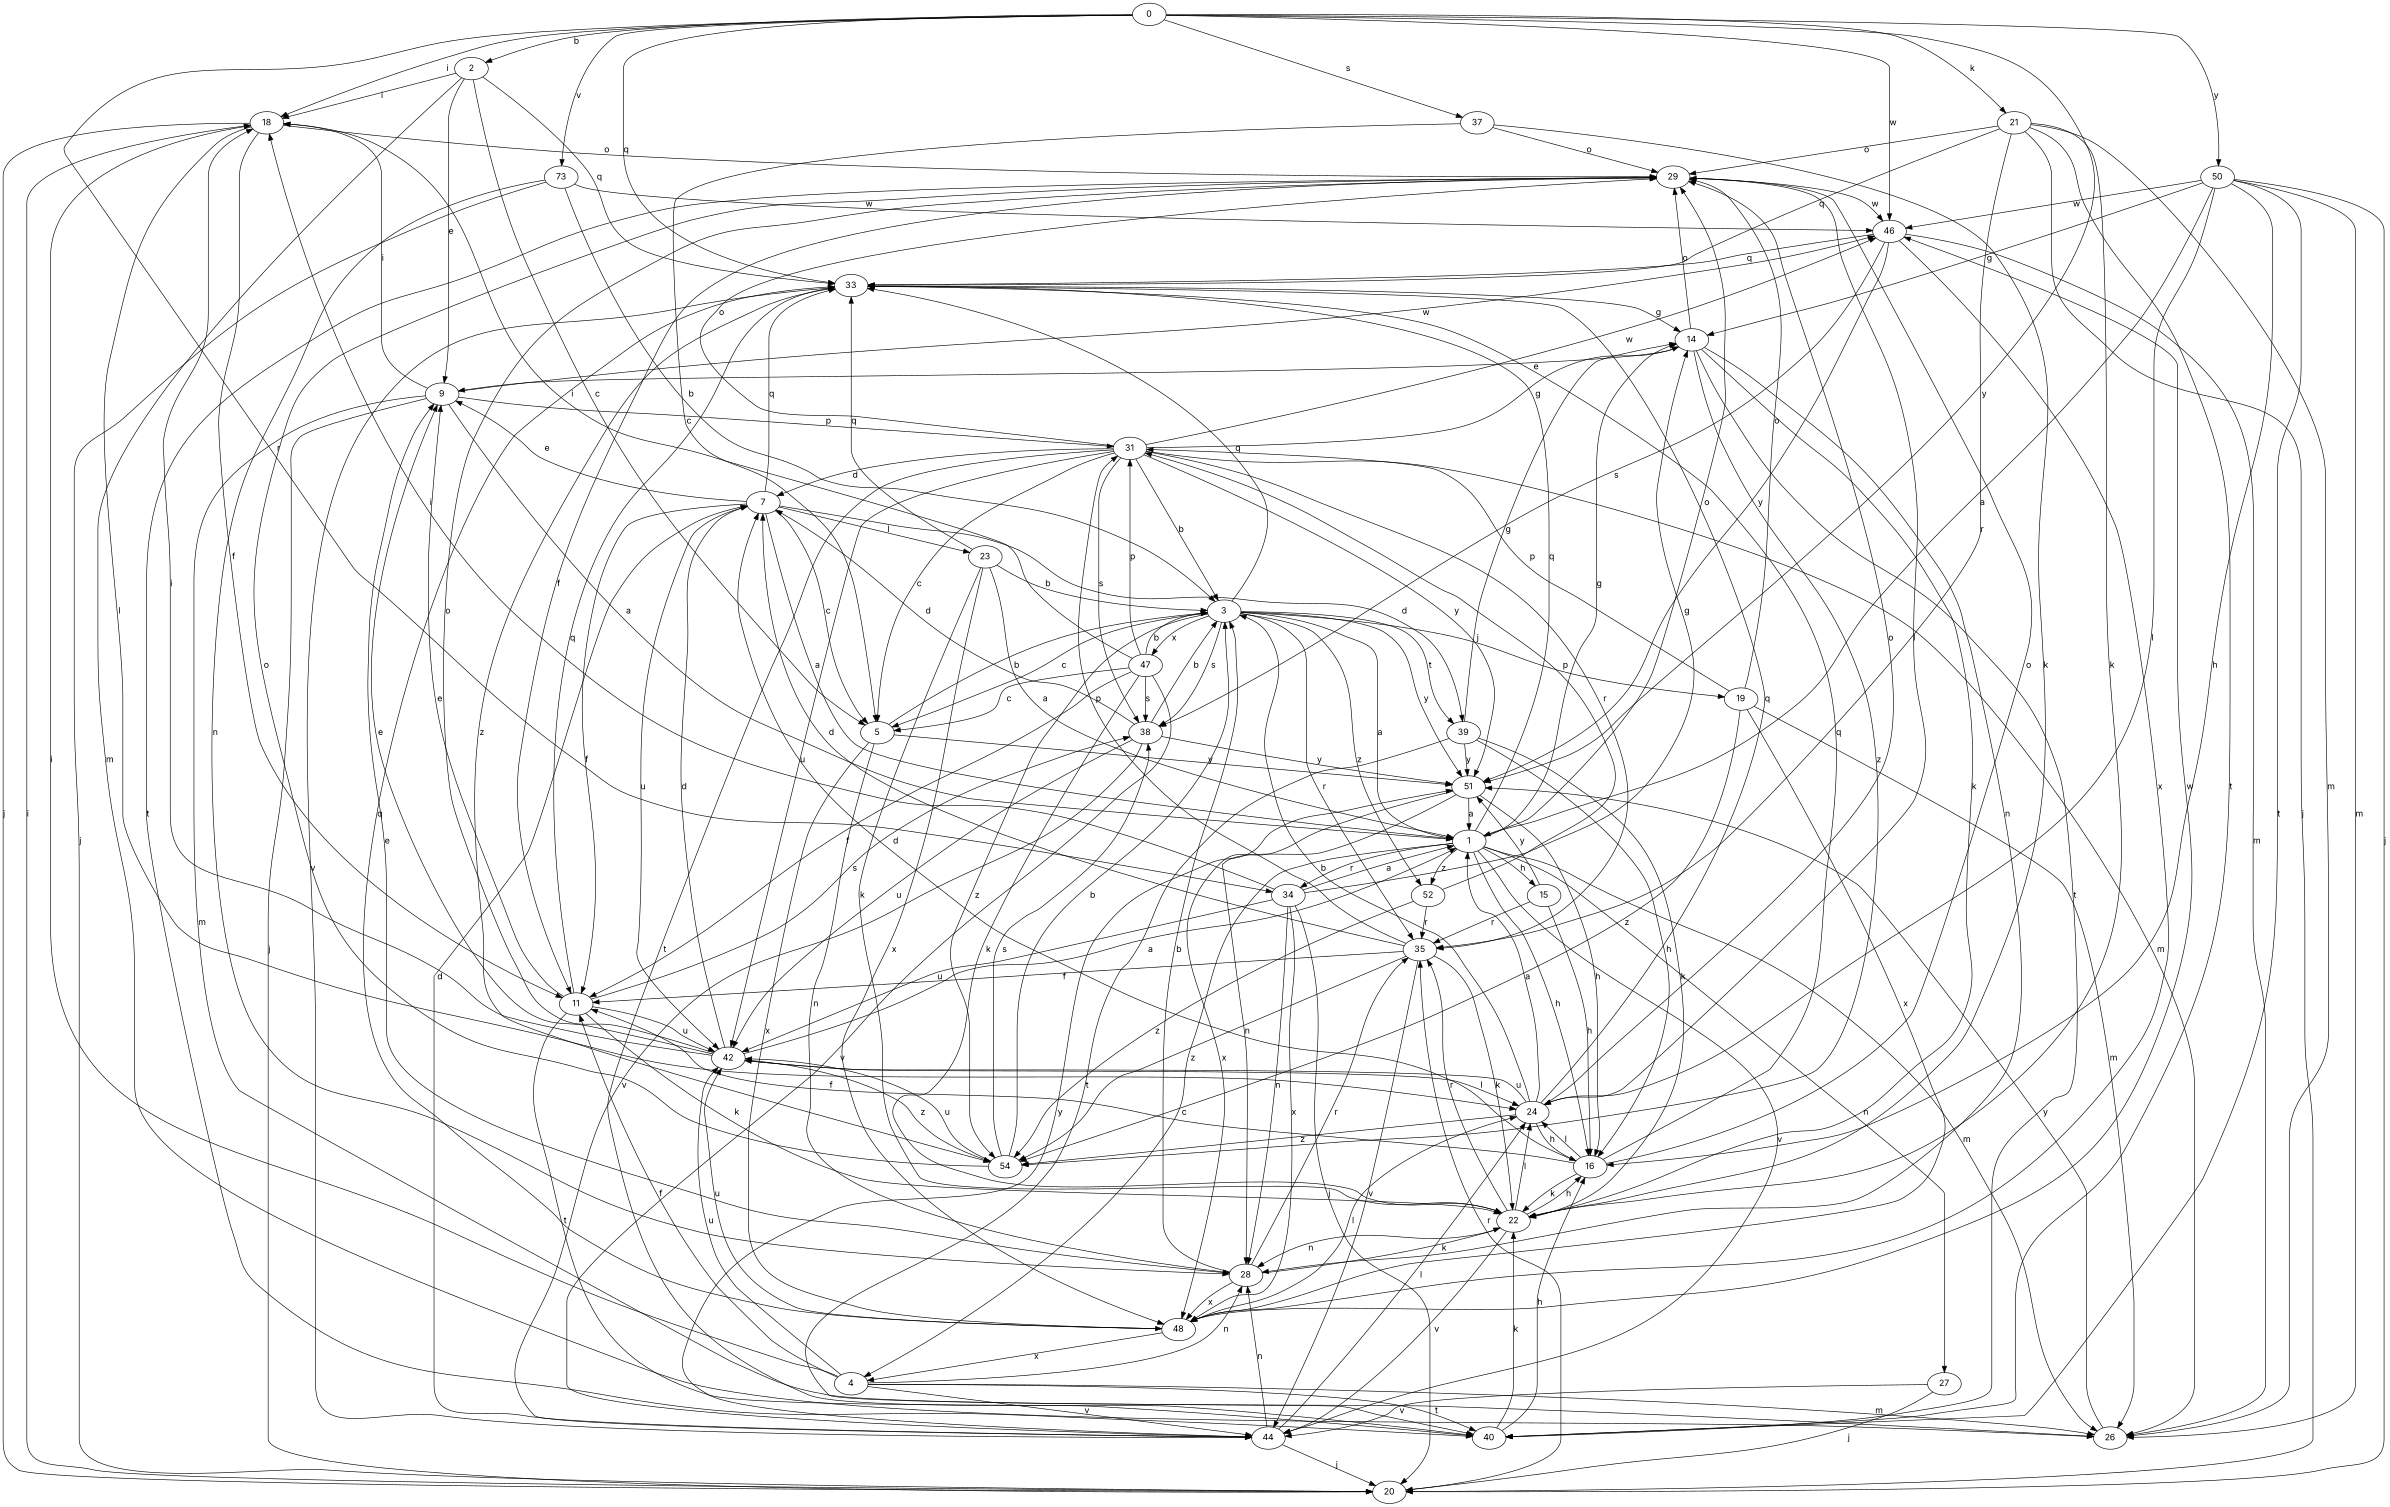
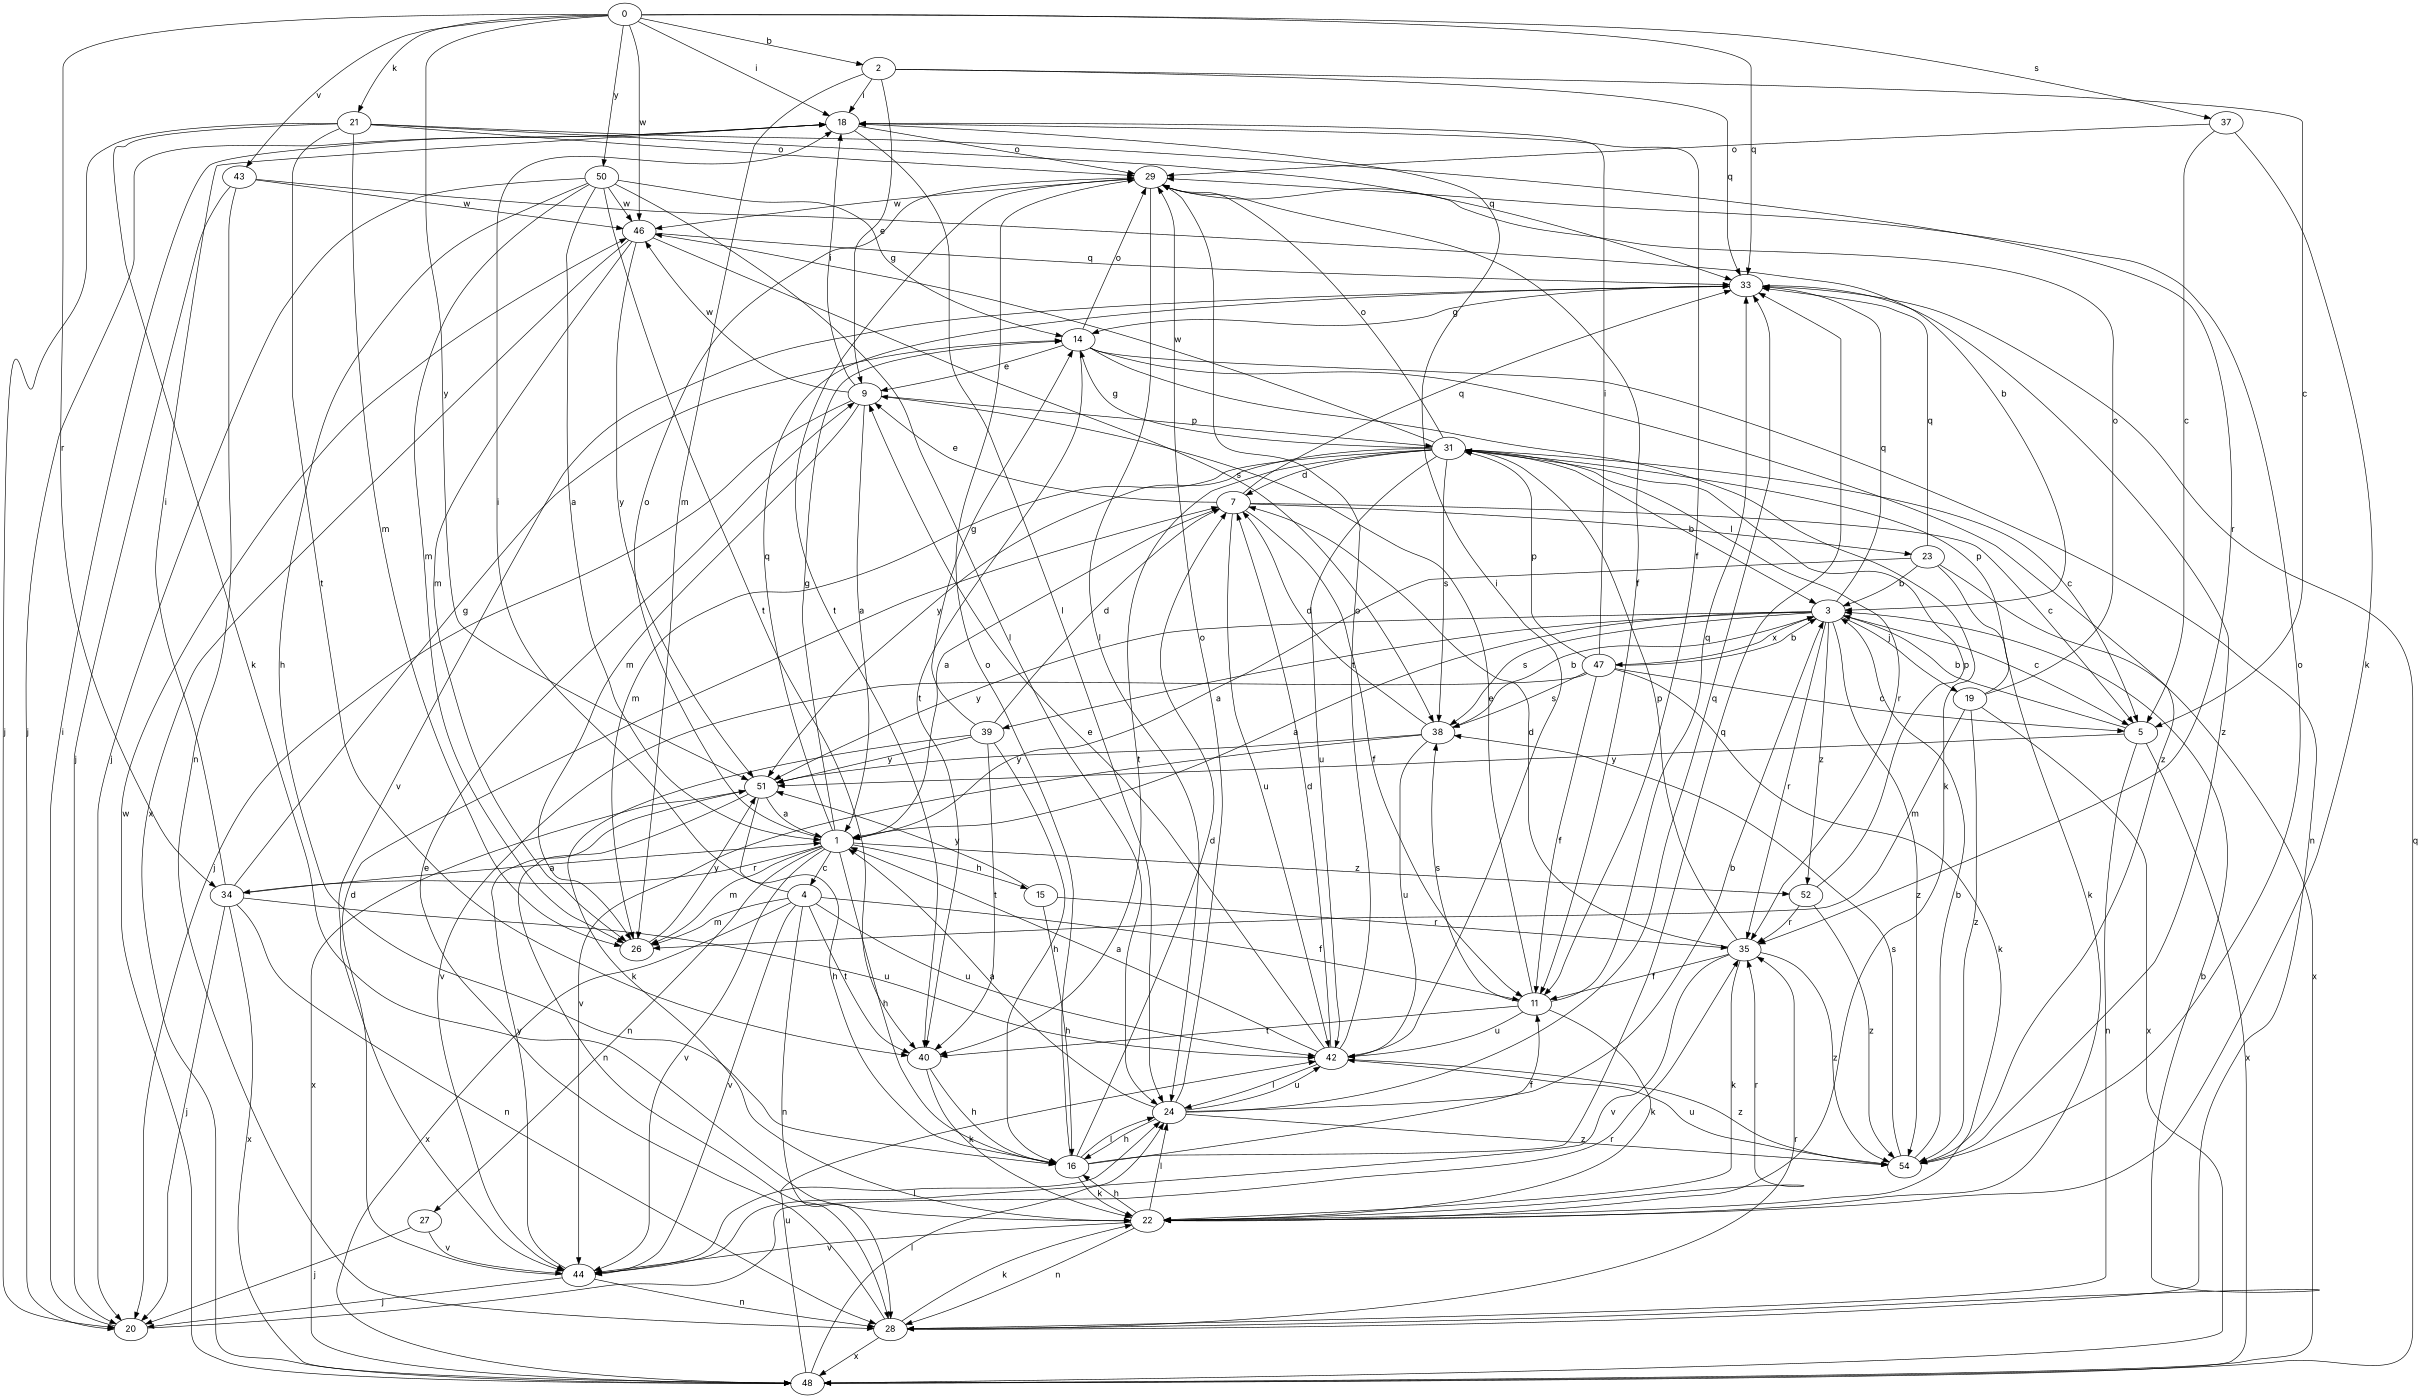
(561, 177) -> (239, 177)
(1142, 598) -> (1101, 603)
(1018, 1356) -> (362, 1218)
